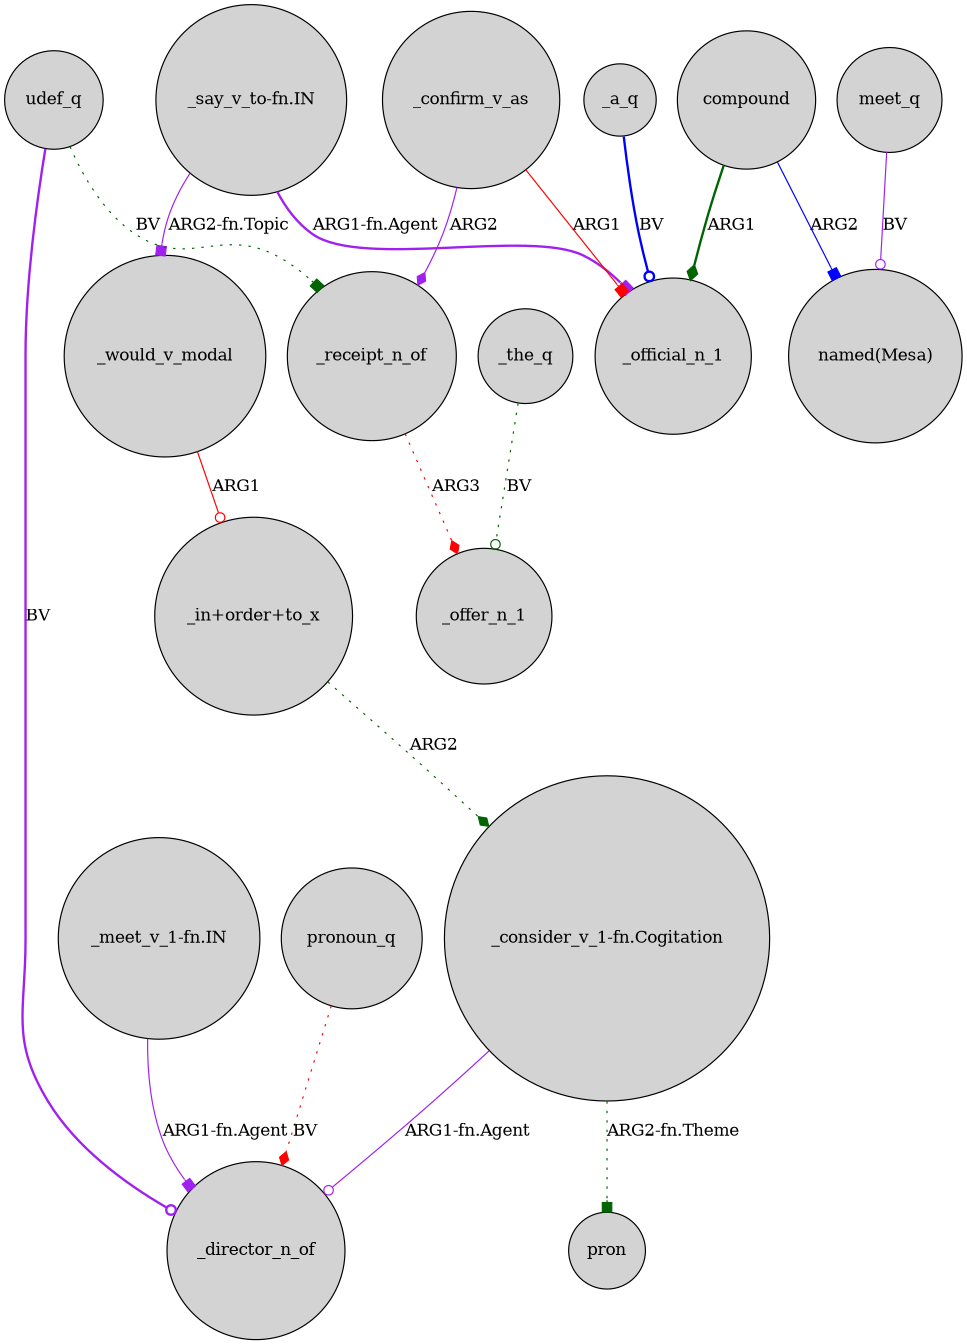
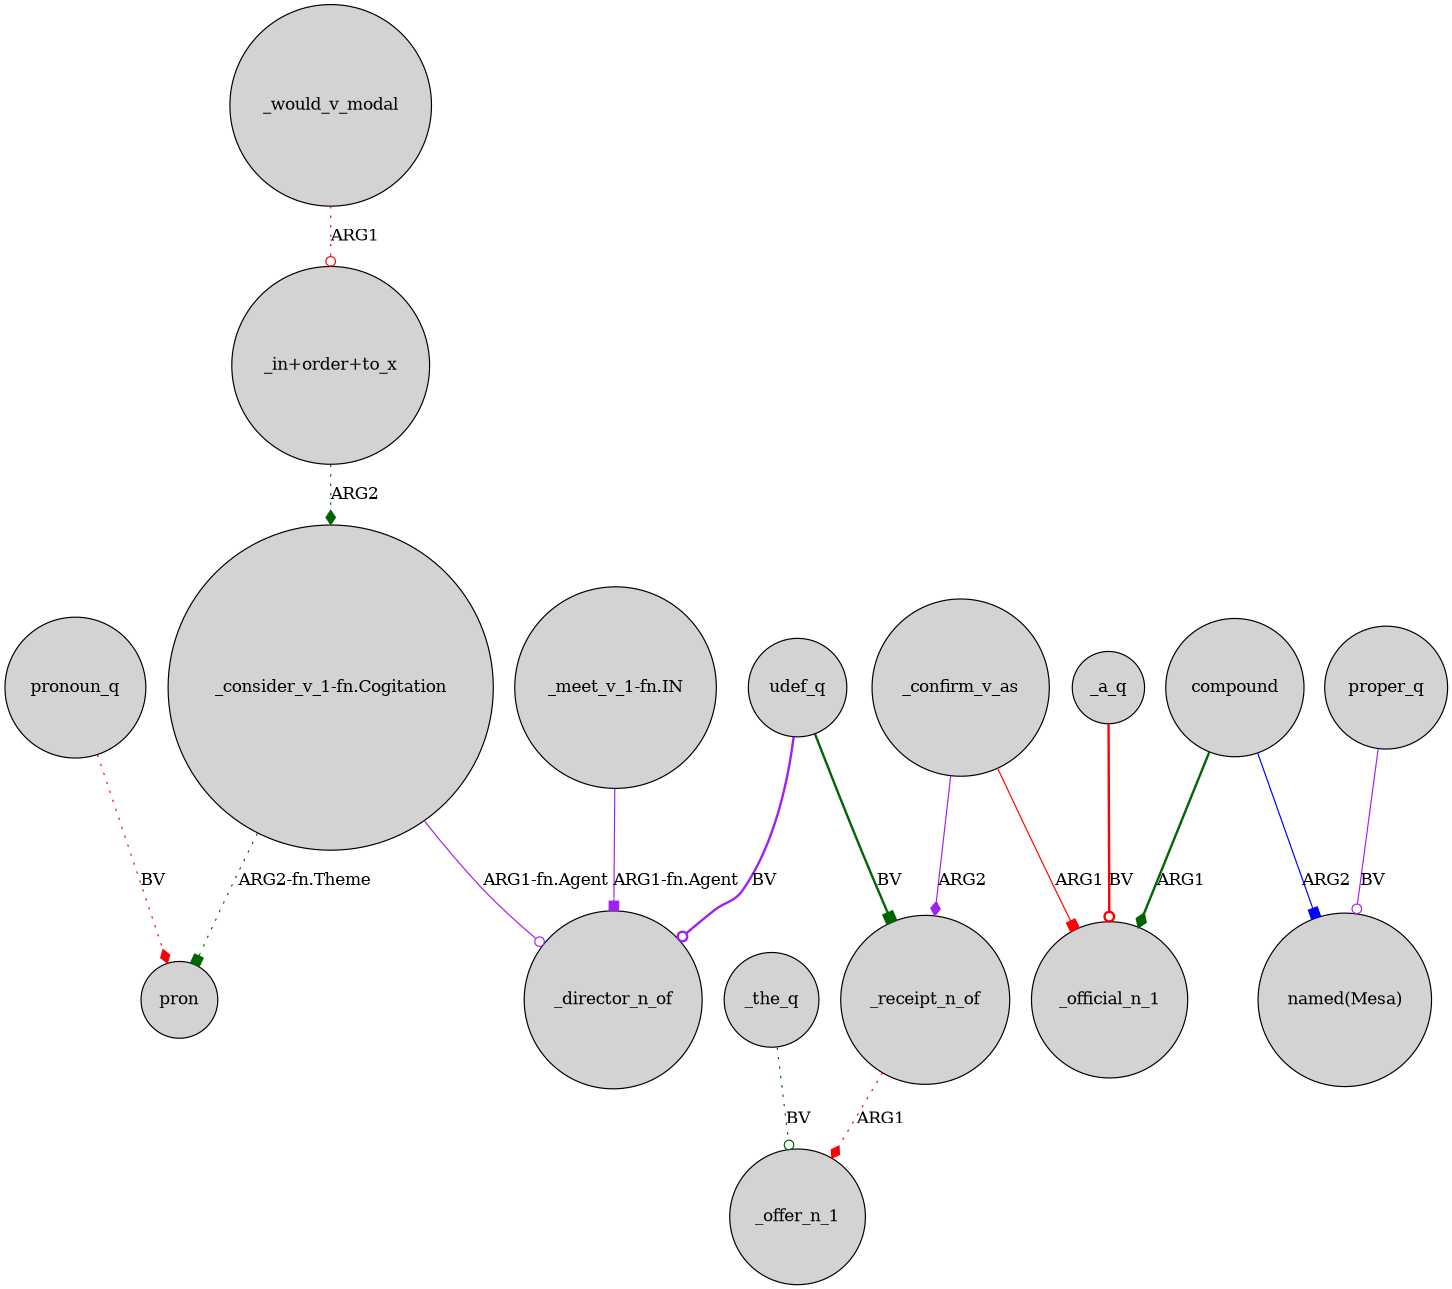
(251, 100) -> none
(890, 100) -> (1386, 688)
(633, 204) -> (1109, 818)
(172, 248) -> (850, 823)
(208, 482) -> (331, 231)
(456, 487) -> (881, 1119)
(309, 1079) -> (130, 852)
